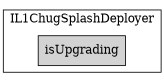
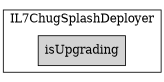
(82, 20) -> (82, 20)
